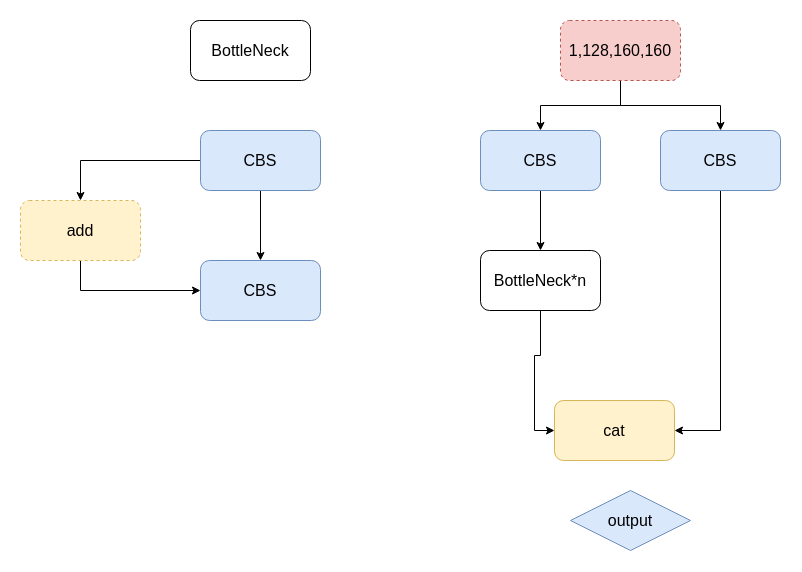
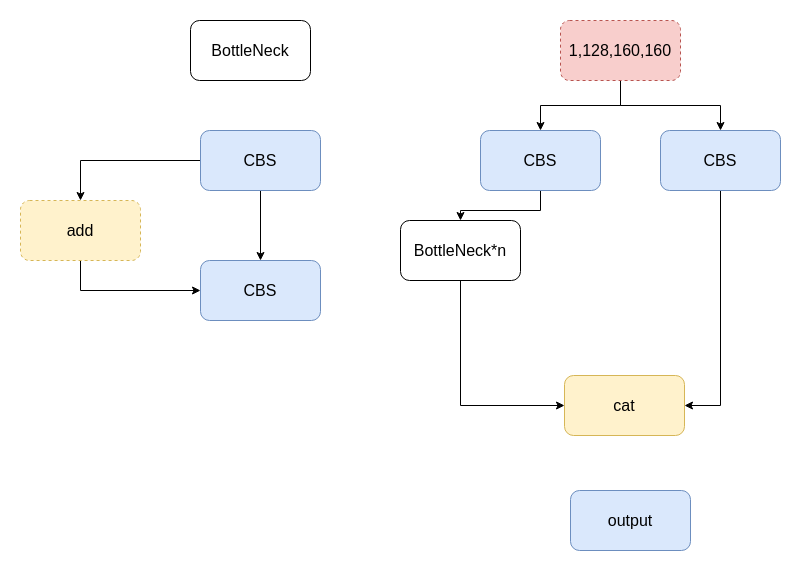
(541, 281) -> (461, 251)
(615, 431) -> (625, 406)
(631, 521) -> (631, 521)
